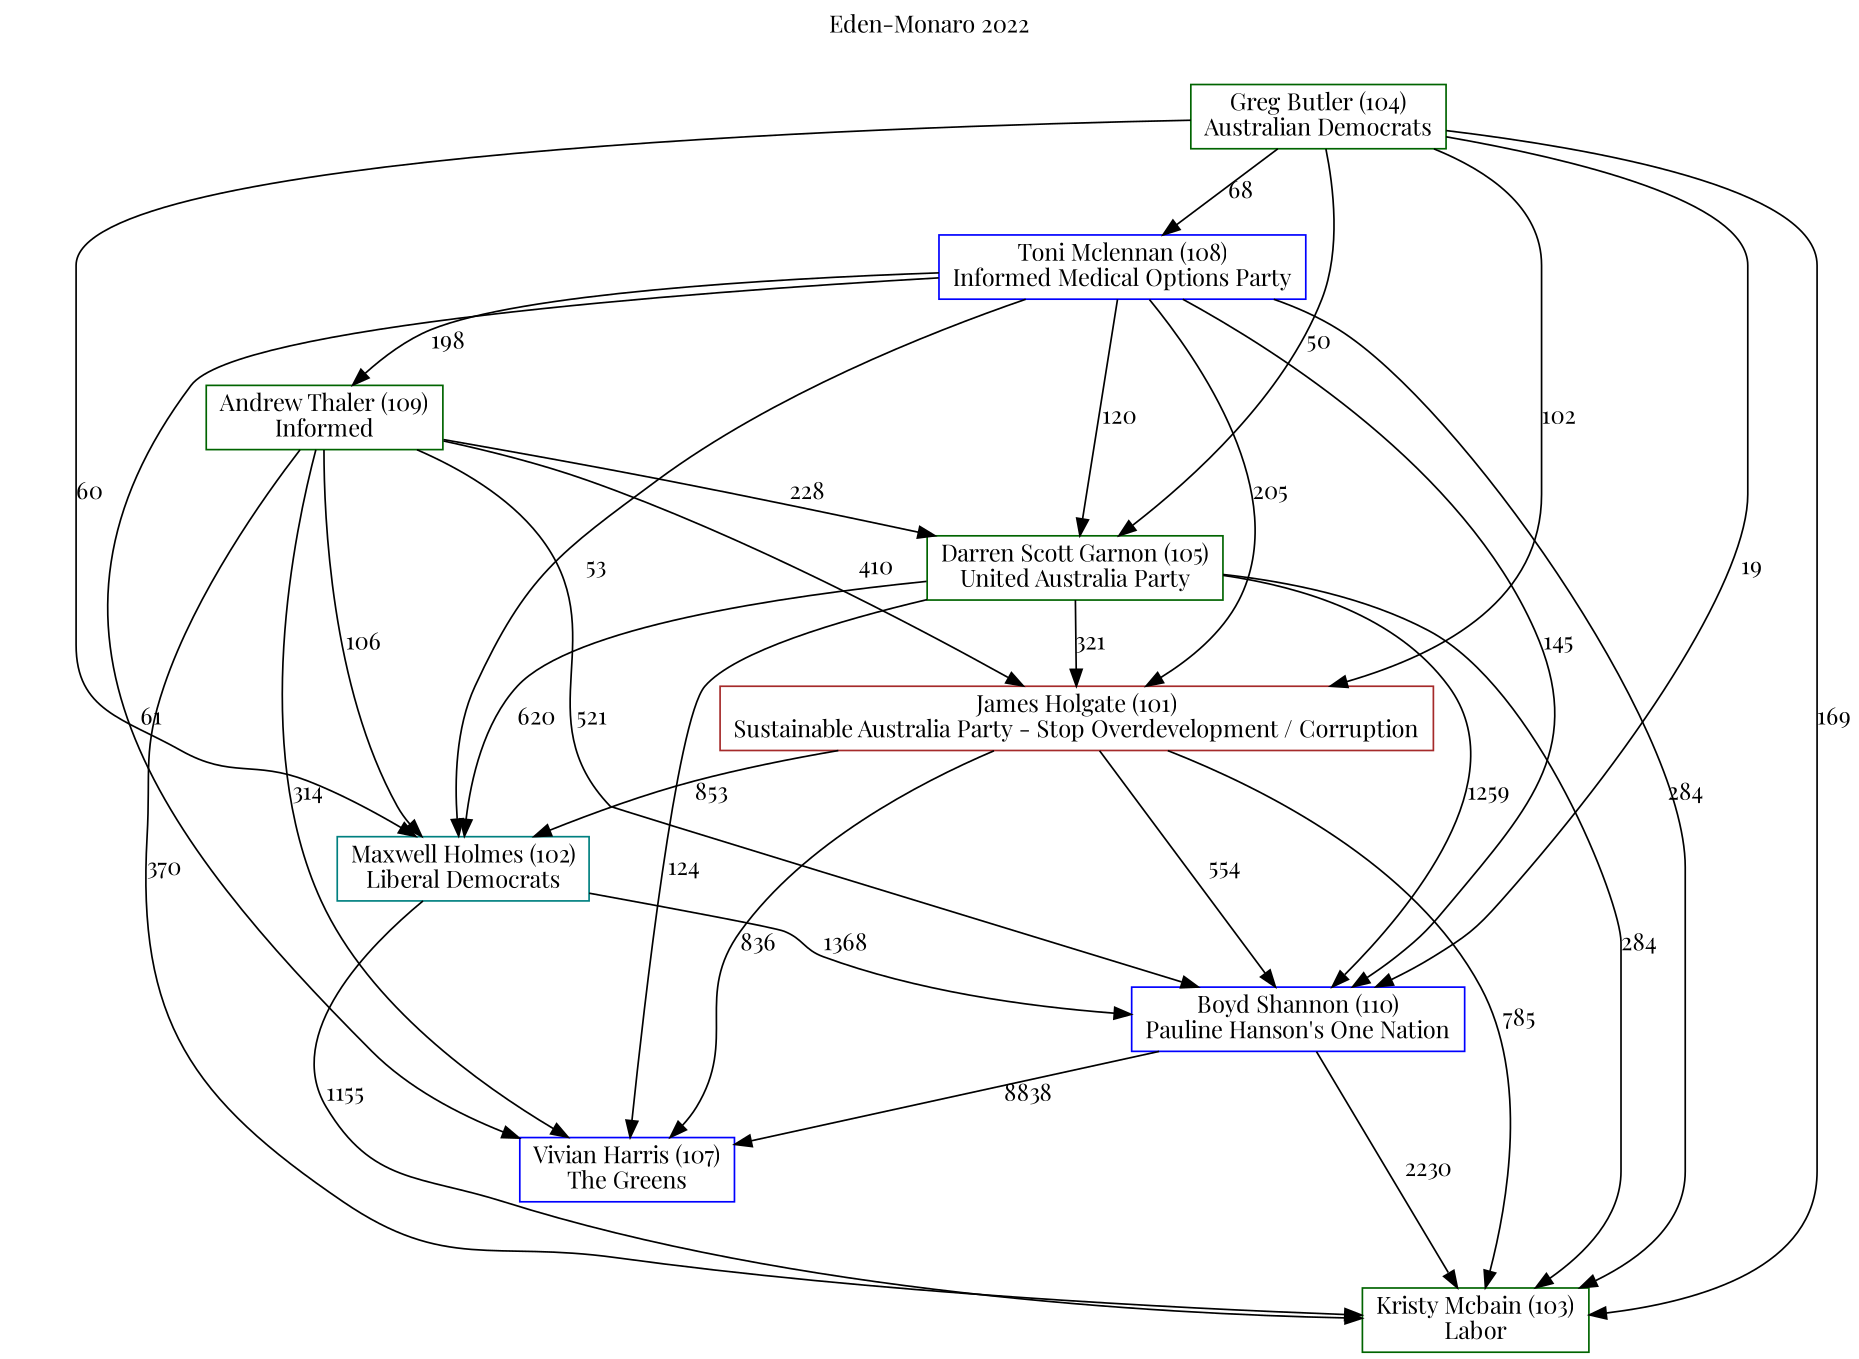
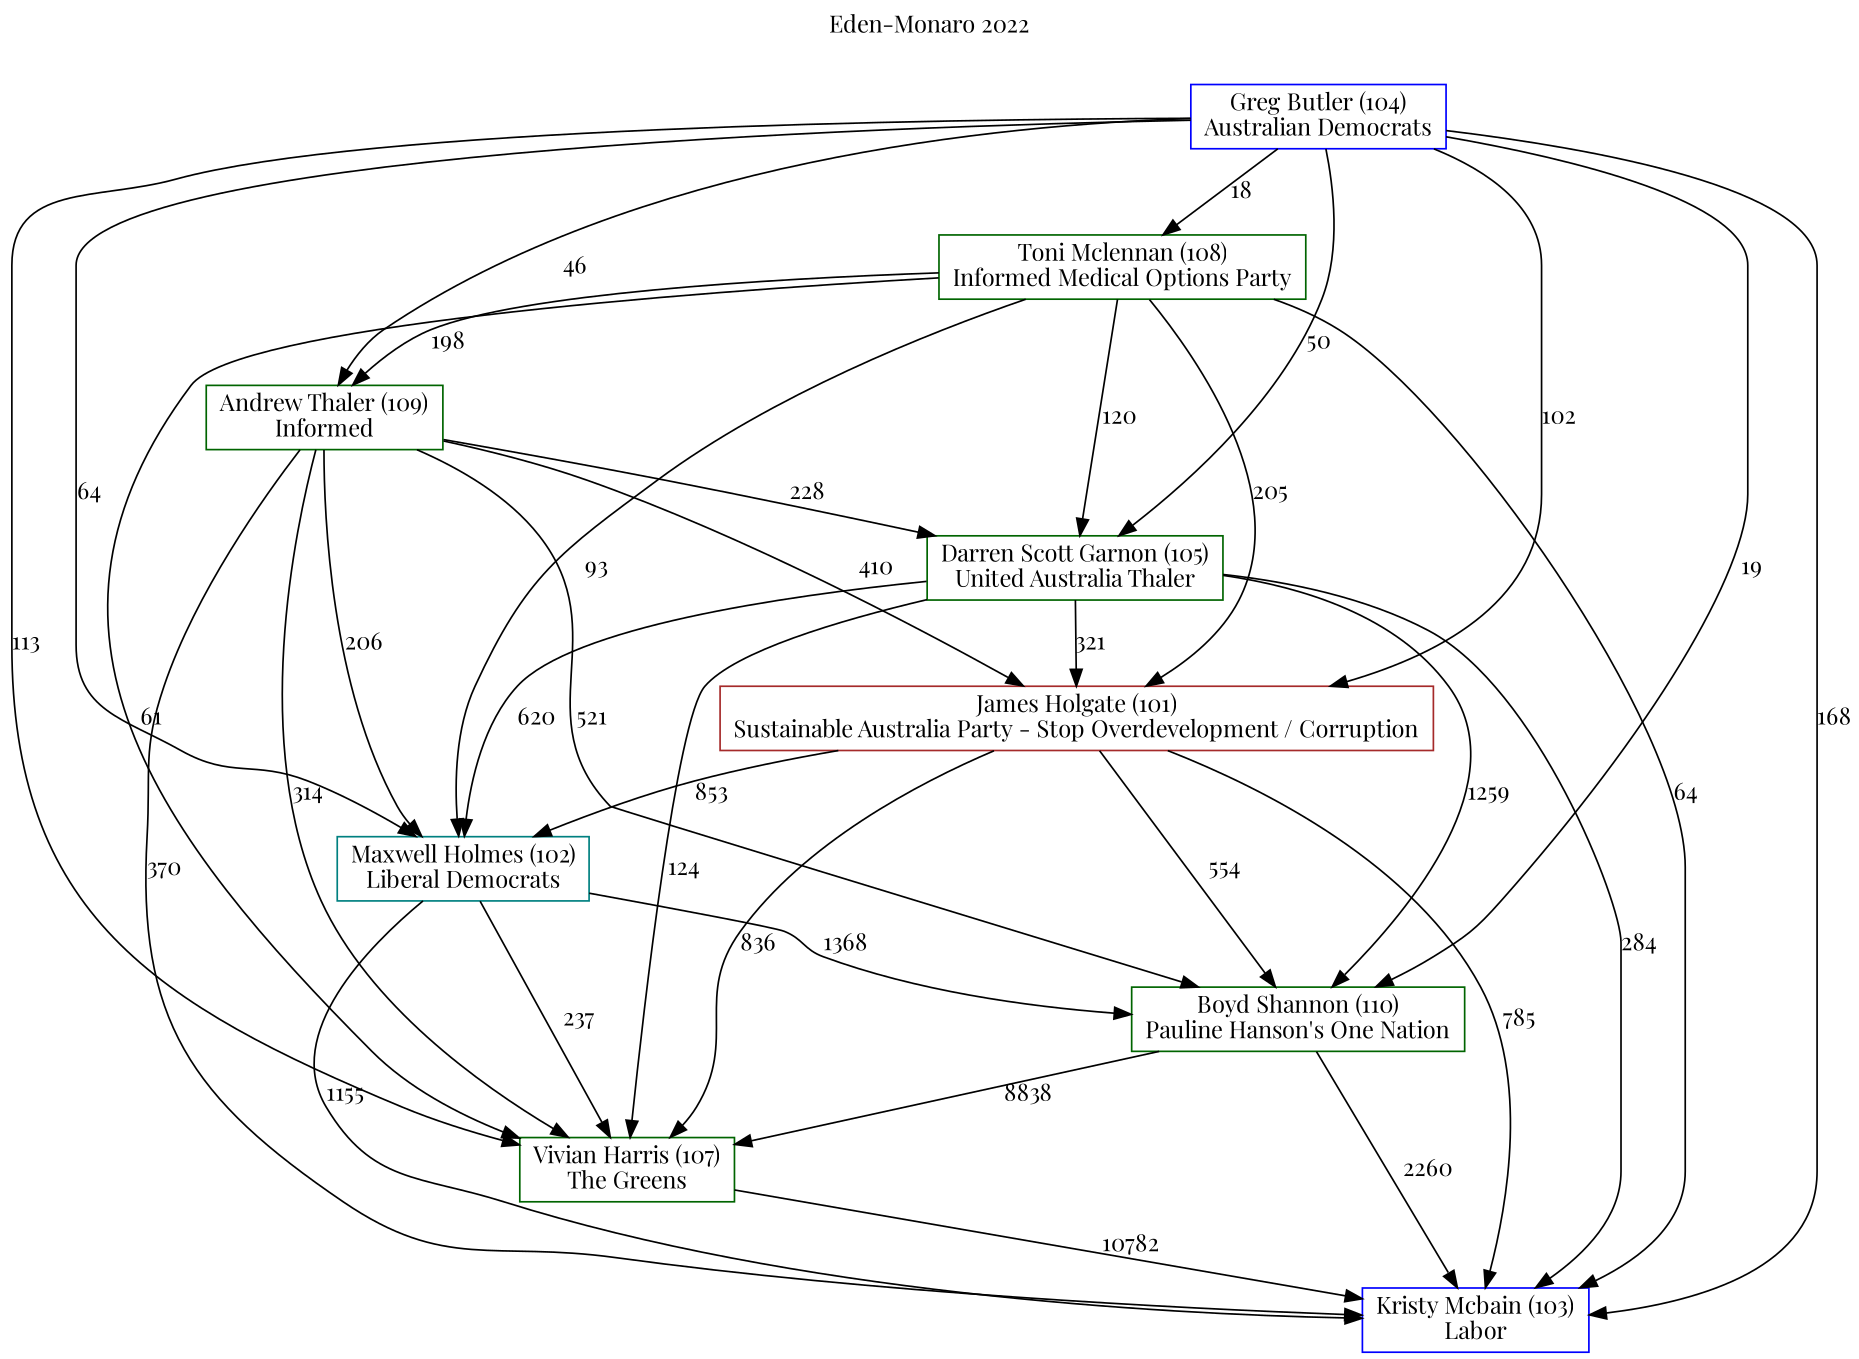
(1318, 117) -> (1318, 117)
none -> (746, 178)
(1242, 192) -> (1242, 192)
none -> (23, 226)
(1122, 267) -> (1122, 267)
(90, 493) -> (90, 493)
(597, 568) -> (597, 568)
(1075, 568) -> (1075, 568)
(1518, 599) -> none
(364, 643) -> (364, 643)
(1835, 718) -> (1835, 718)
(1686, 794) -> (1686, 794)
none -> (541, 1012)
(1298, 1019) -> (1298, 1019)
(627, 1170) -> (627, 1170)
(1428, 1170) -> (1428, 1170)
none -> (1040, 1243)
(1476, 1320) -> (1476, 1320)
